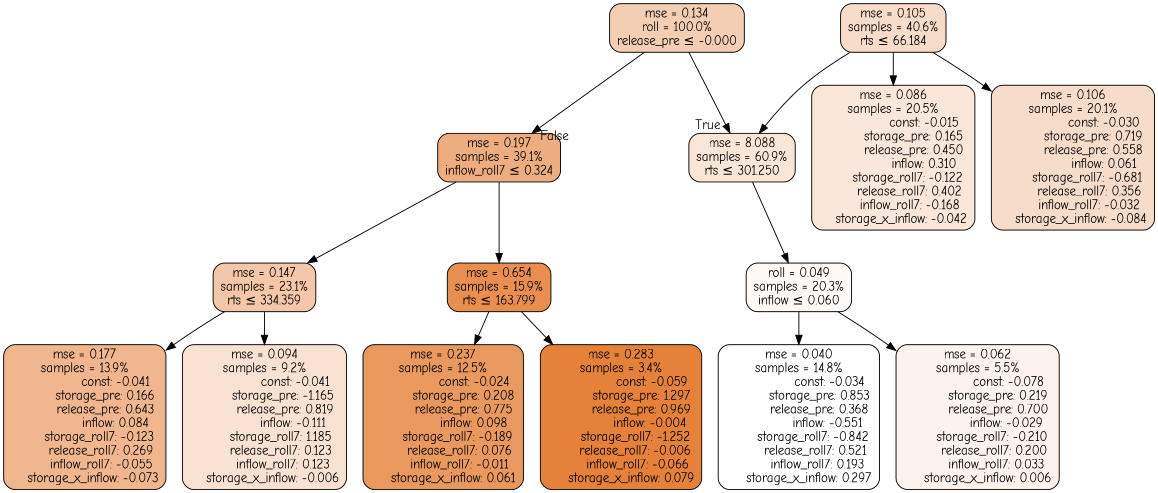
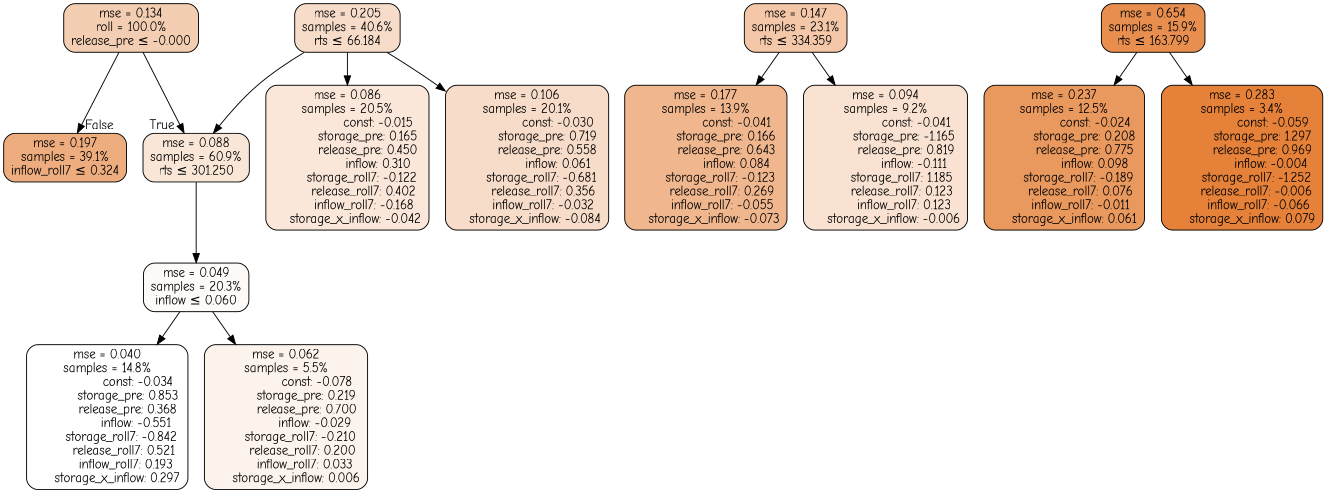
(893, 28) -> (347, 28)
(742, 158) -> (196, 158)
(499, 218) -> none
(386, 220) -> none
(799, 287) -> (196, 287)
